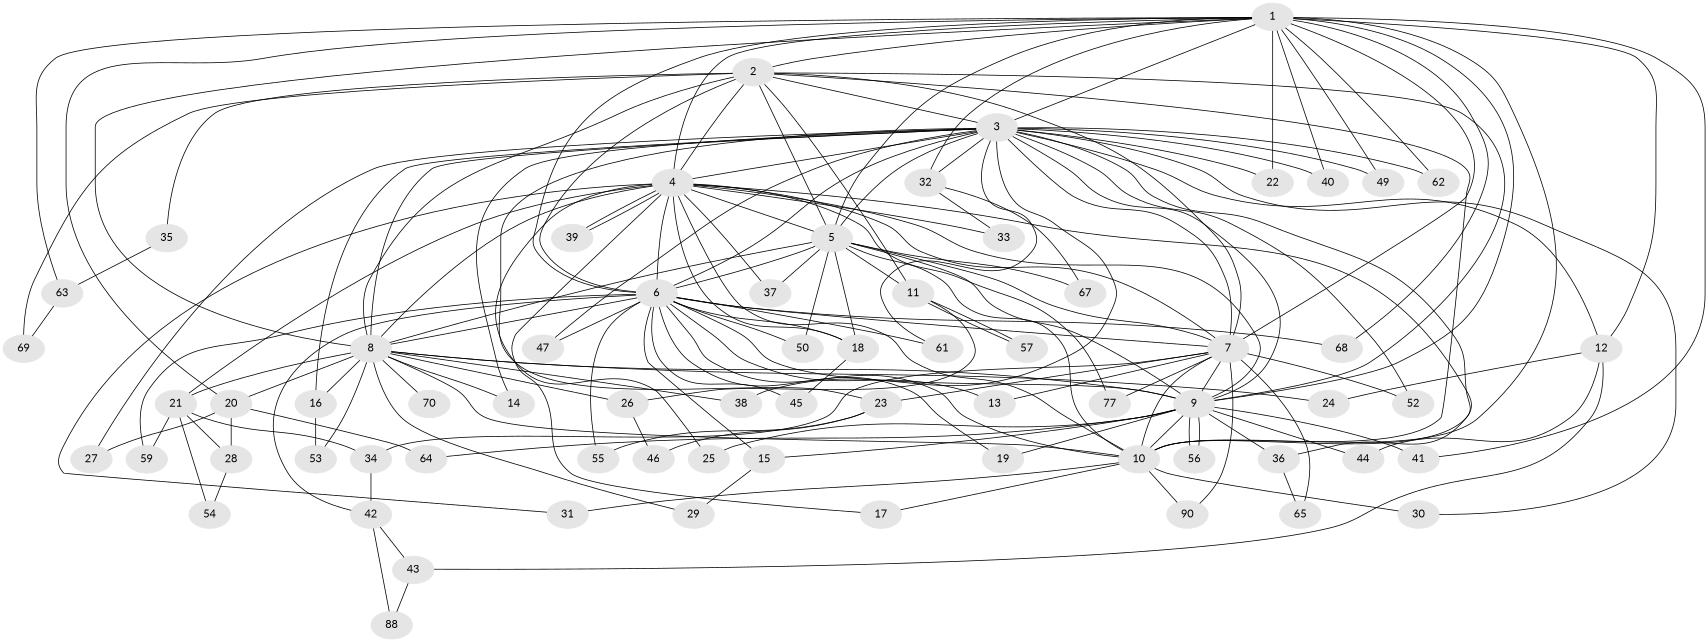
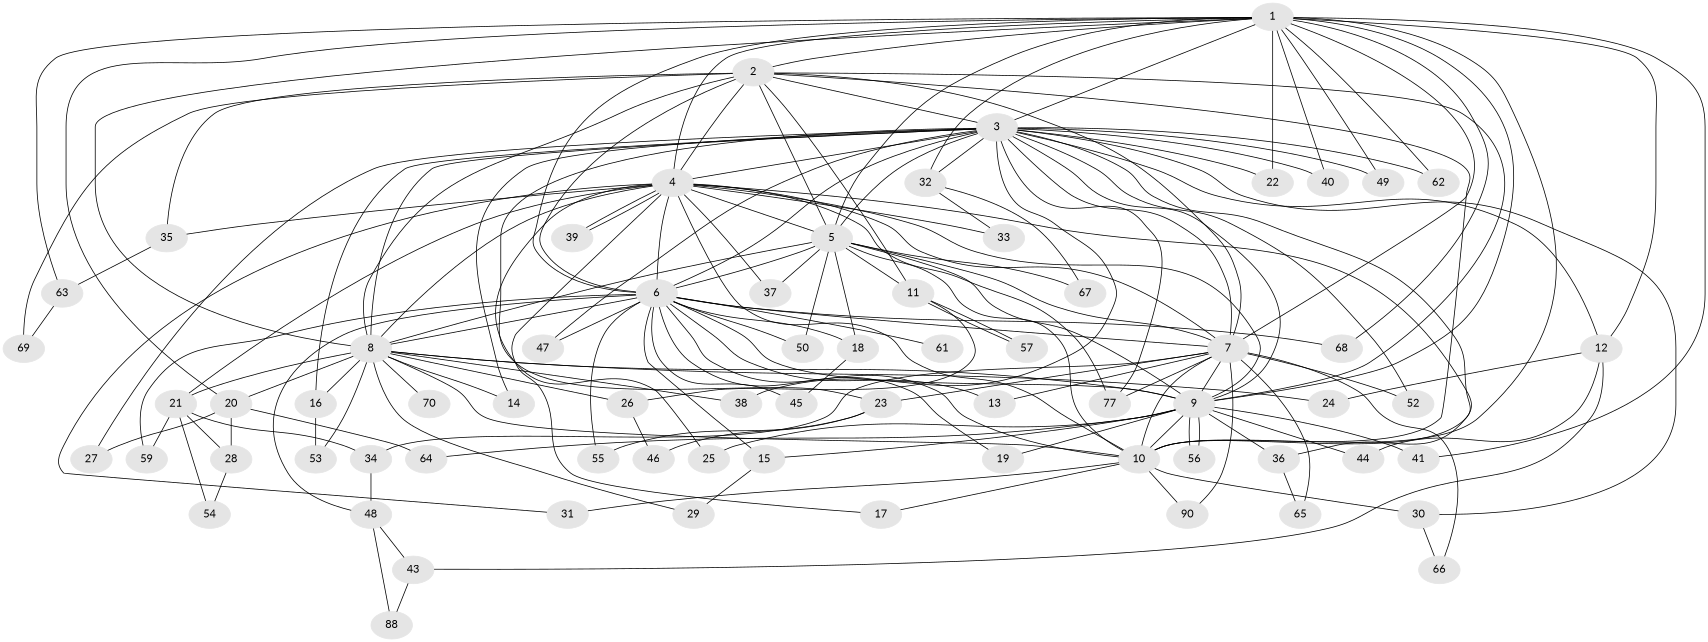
(1031, 252) -> (1144, 224)
(721, 310) -> (407, 208)
(371, 515) -> (371, 515)
none -> (1439, 570)
